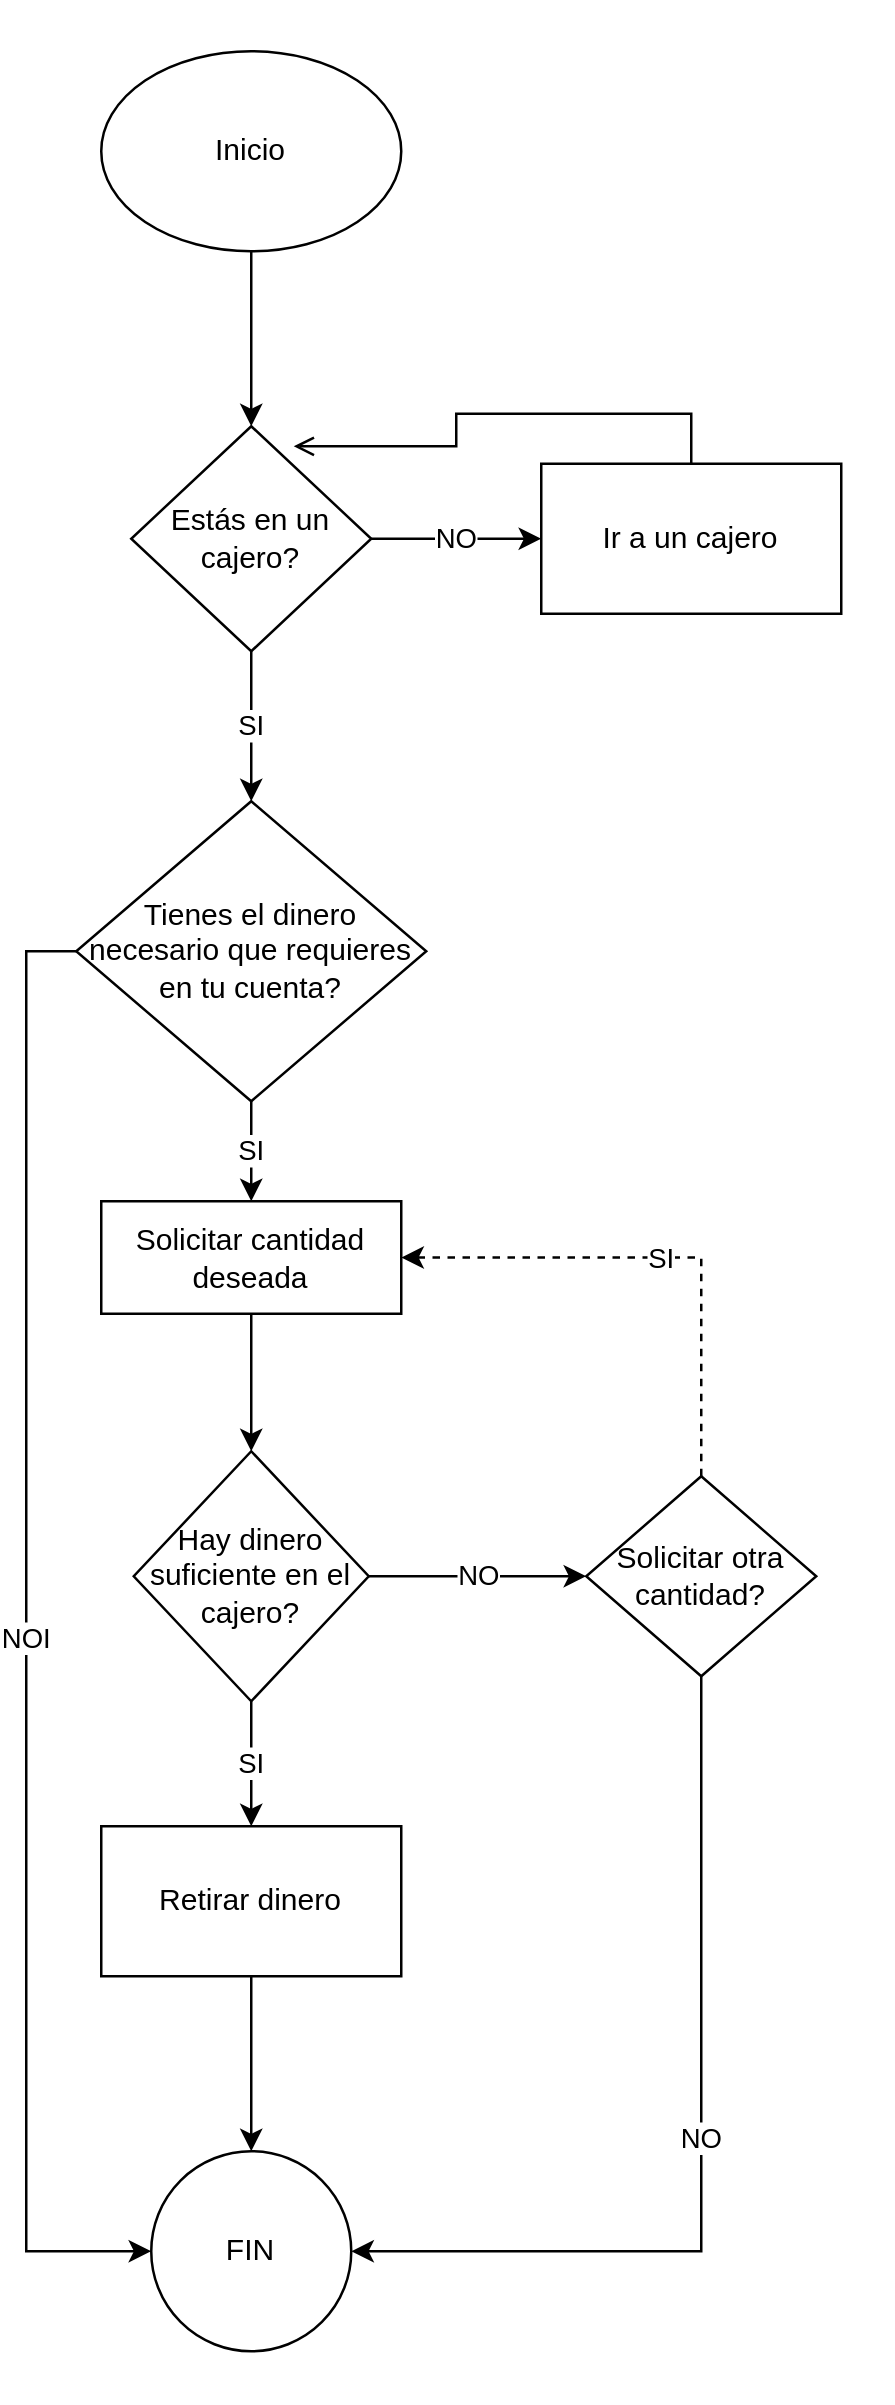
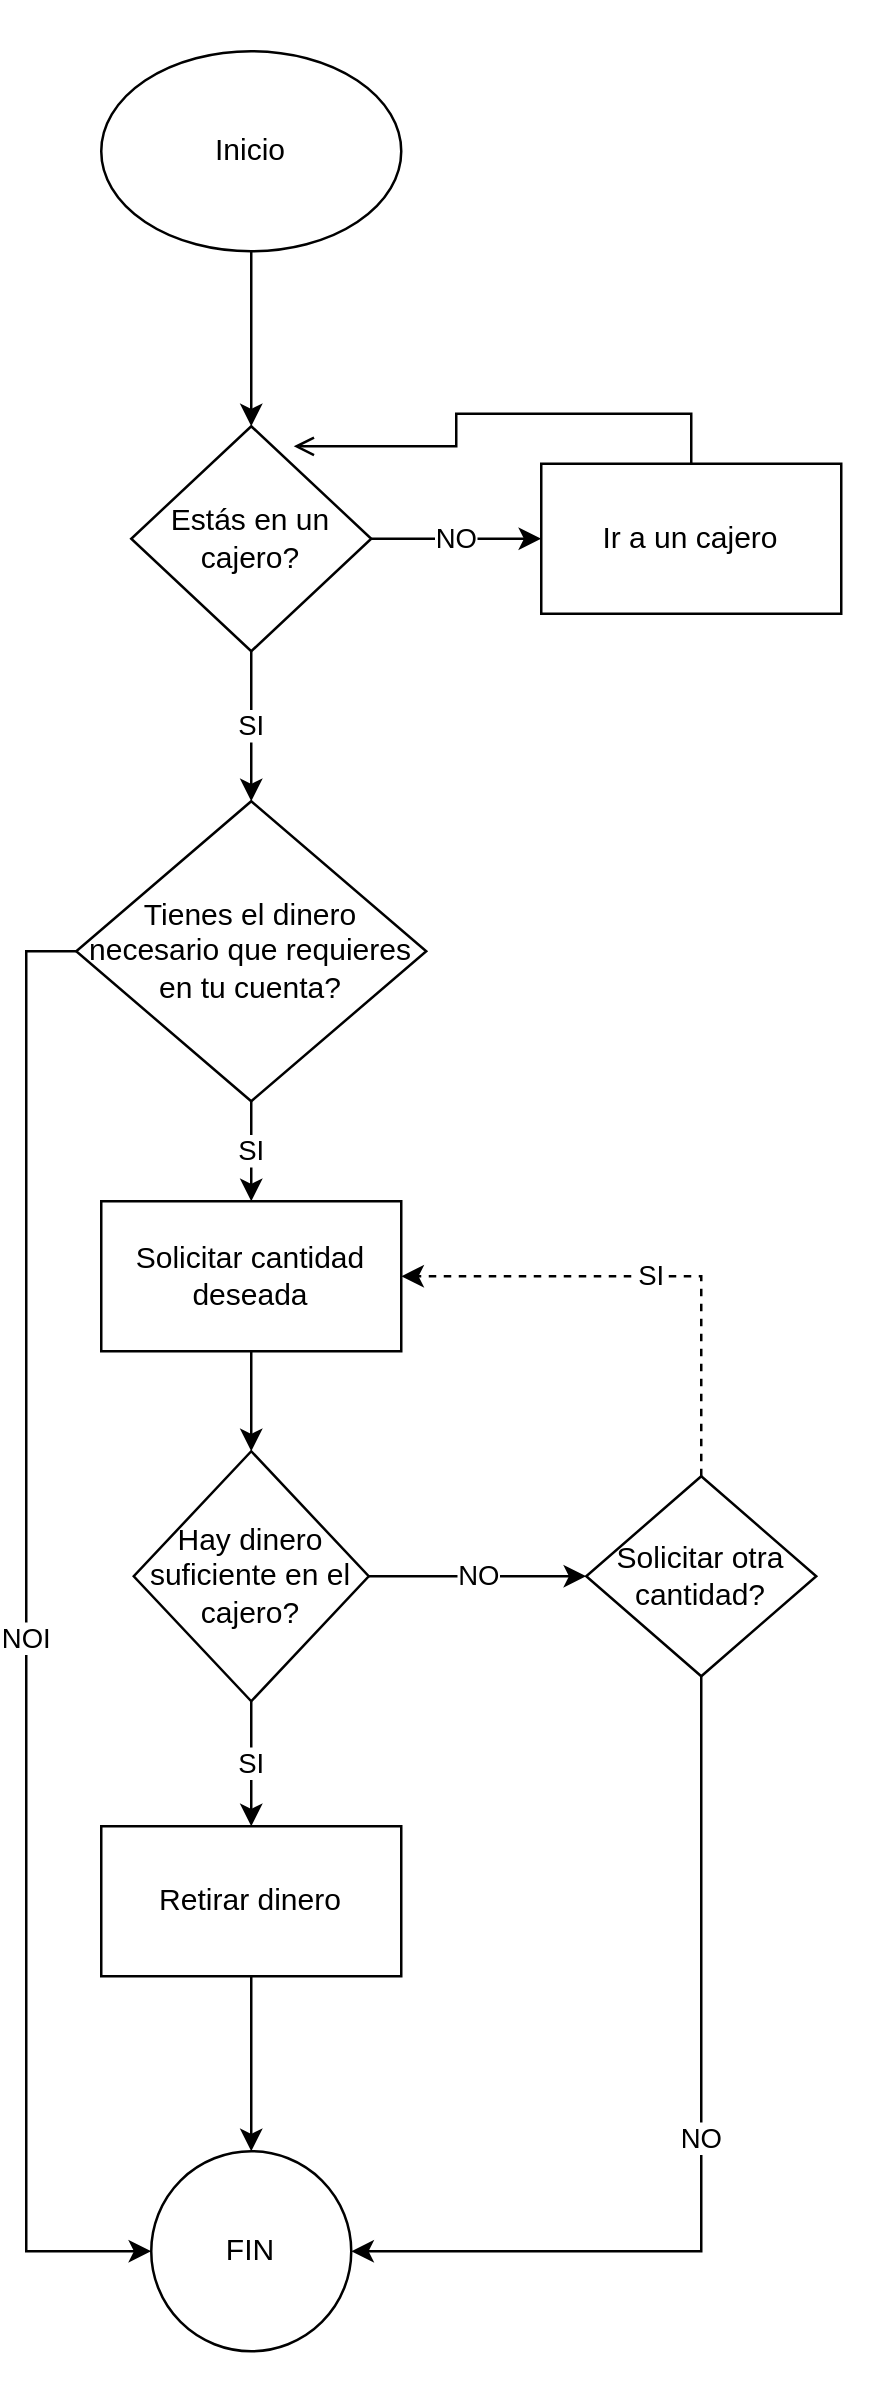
(251, 1258) -> (251, 1276)
